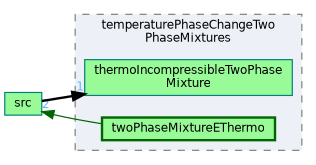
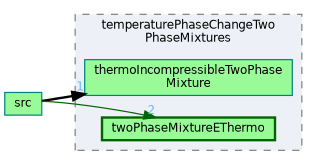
(83, 120) -> (93, 106)
